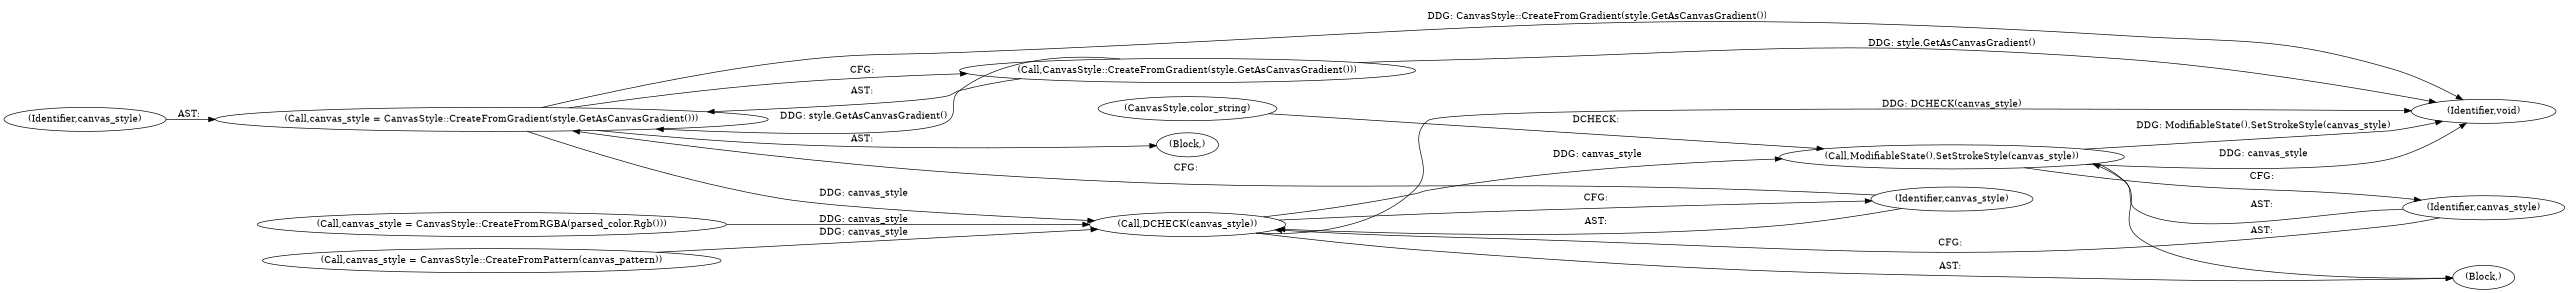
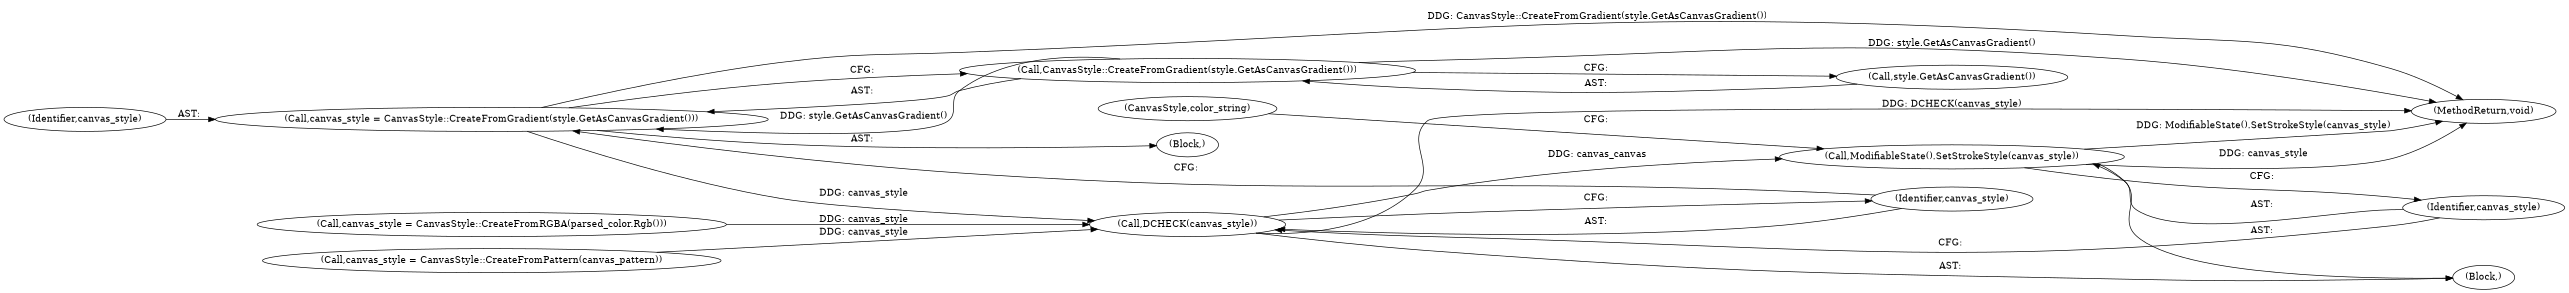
none -> (1952, 77)
(2484, 111) -> (2484, 111)
(1598, 120) -> (1598, 120)
(1598, 155) -> (1598, 155)
